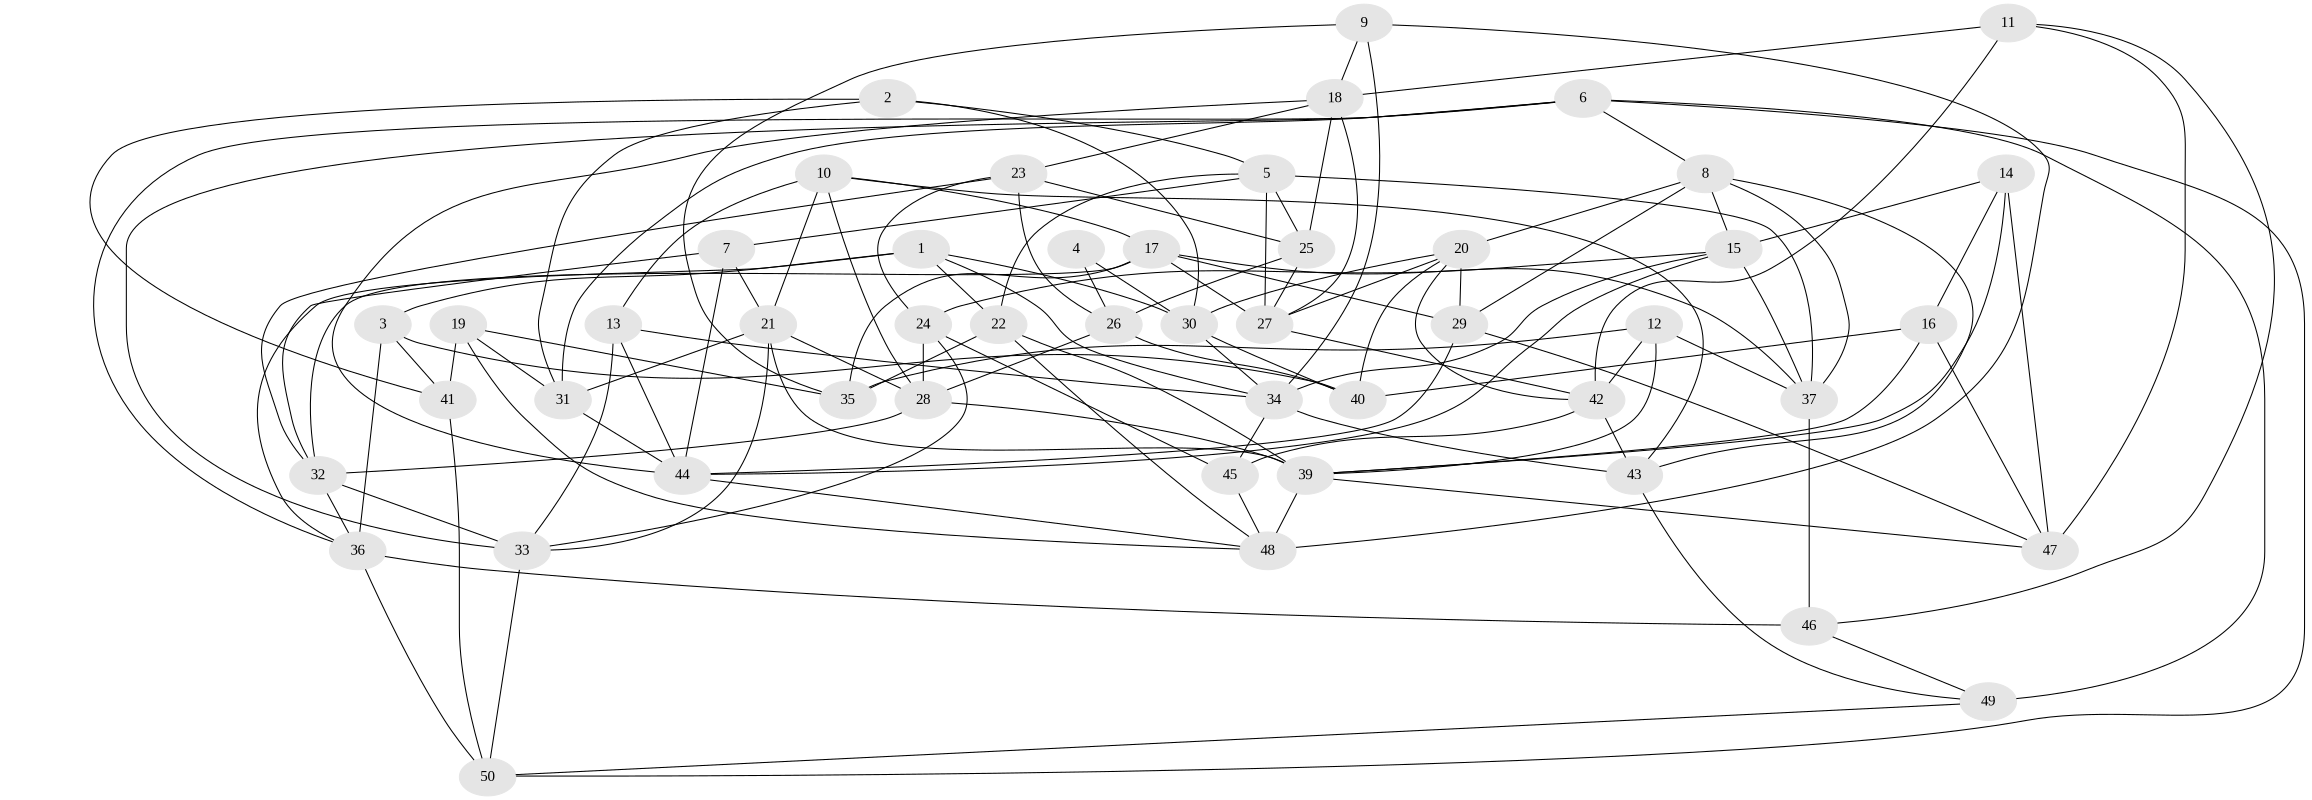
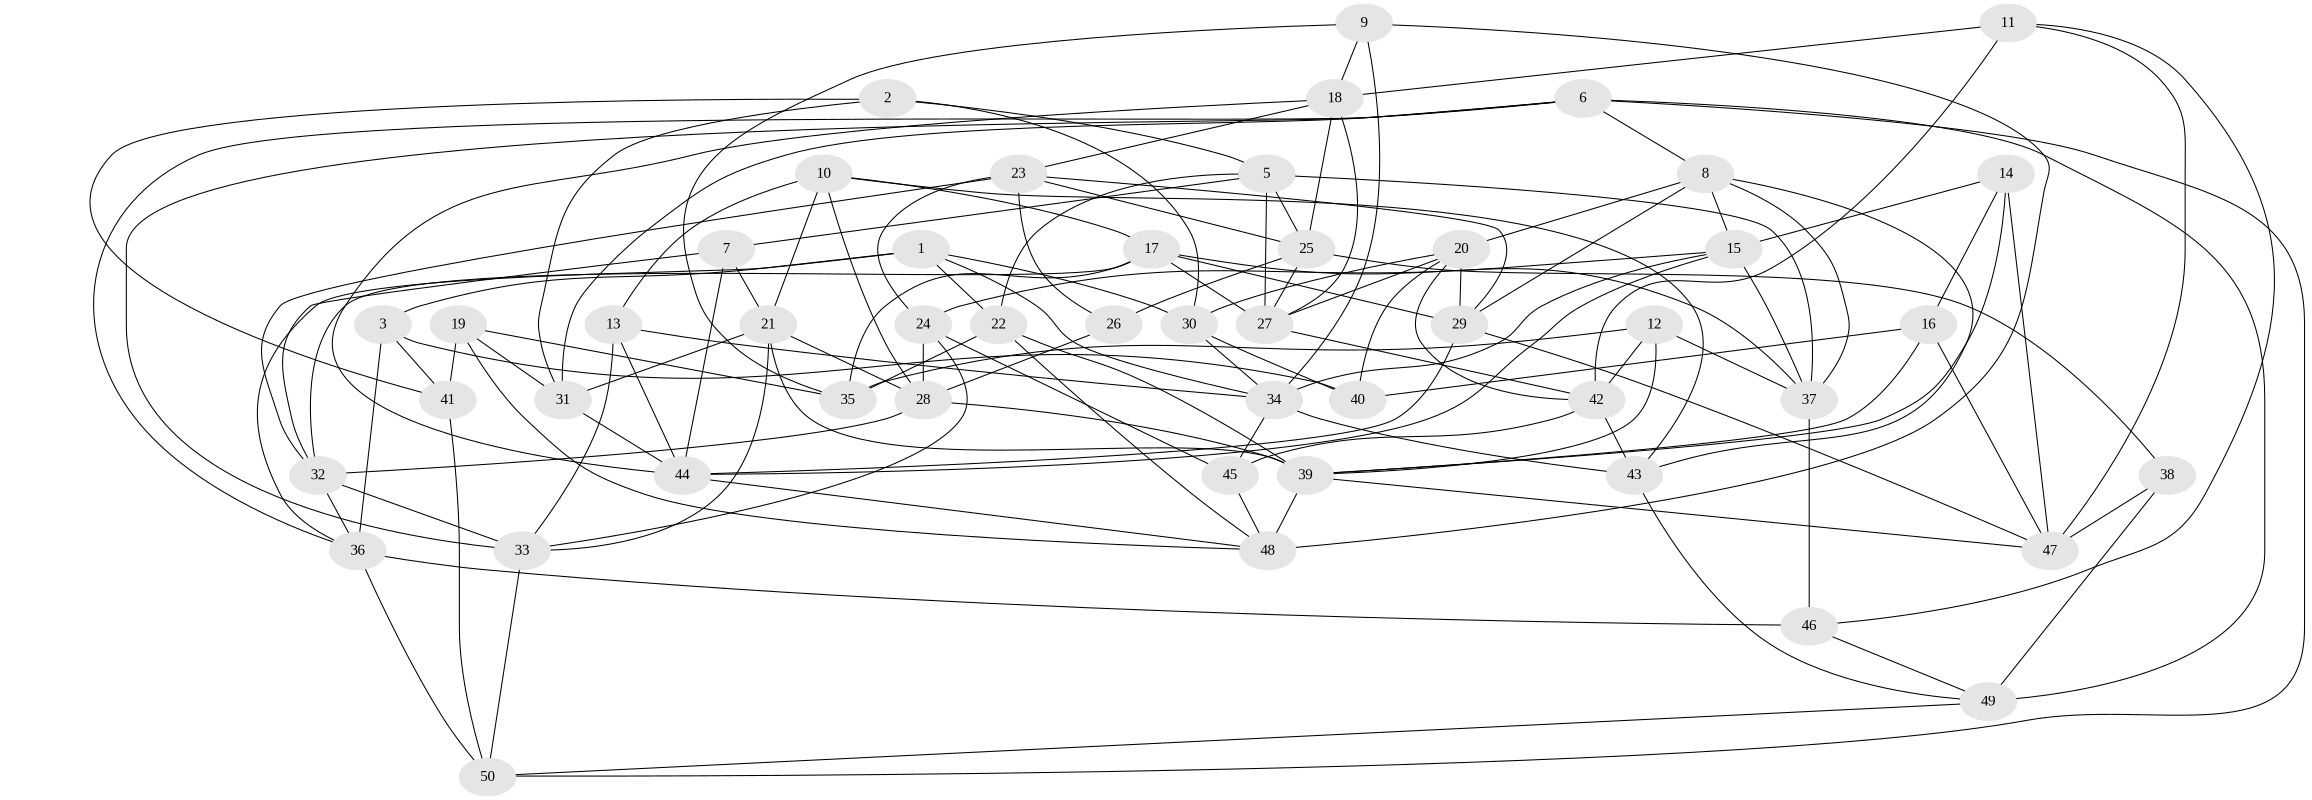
none -> (1223, 192)
(1076, 249) -> none
(1199, 357) -> none
none -> (2167, 475)
